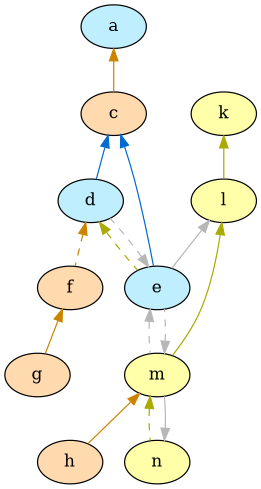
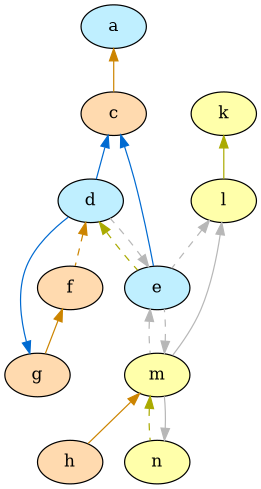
(187, 249) -> (187, 249)
none -> (25, 272)
(205, 299) -> (205, 299)
